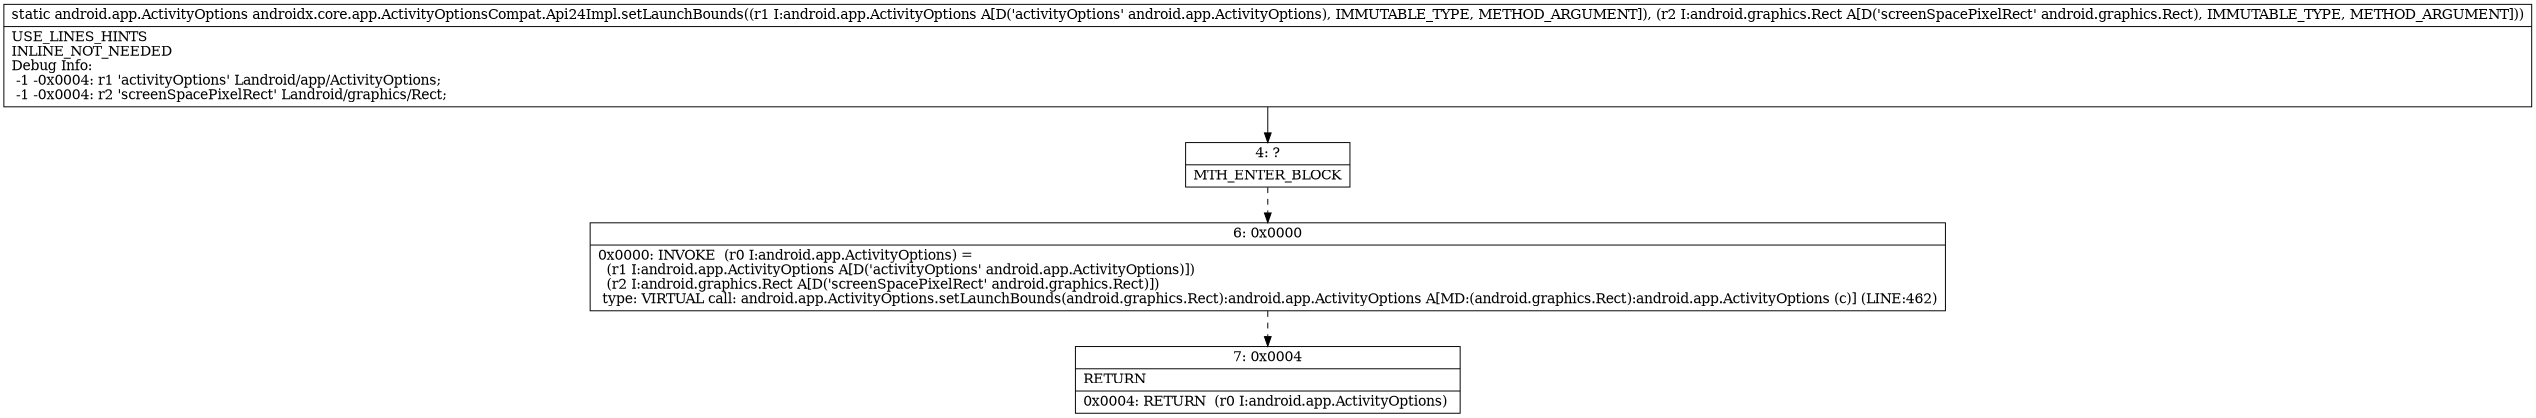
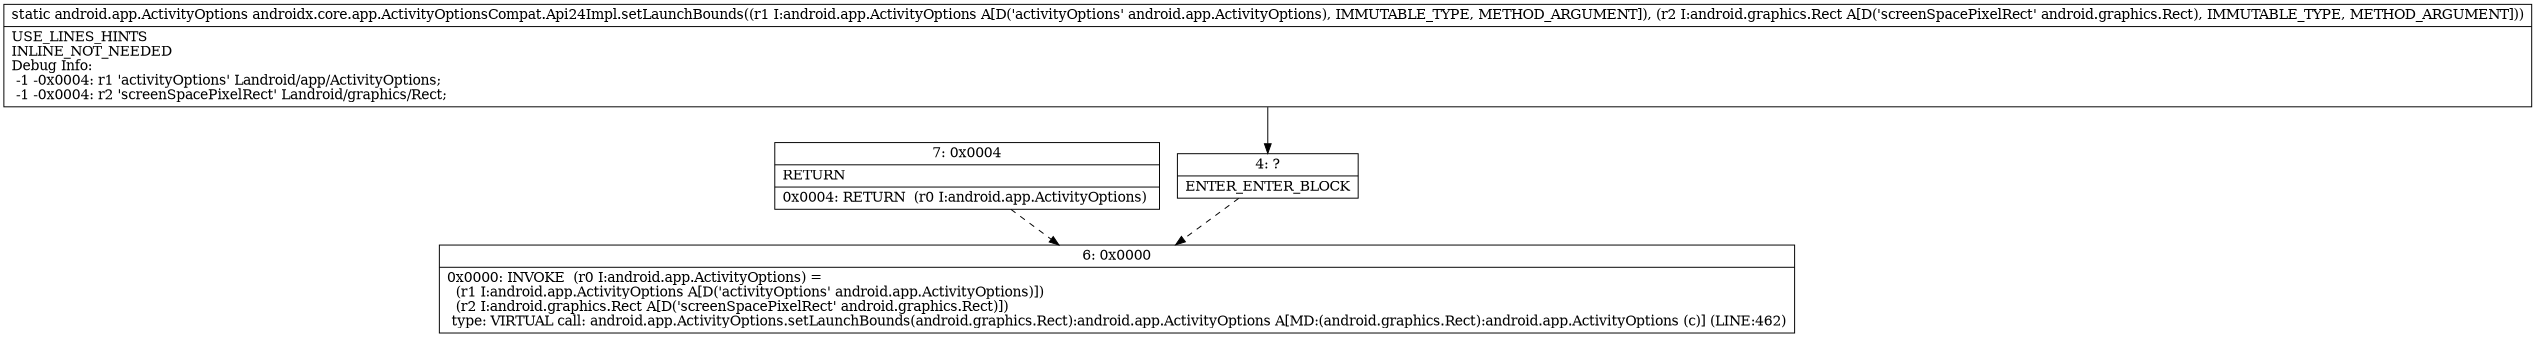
(1268, 175) -> (1268, 187)
(1268, 324) -> (1031, 224)
